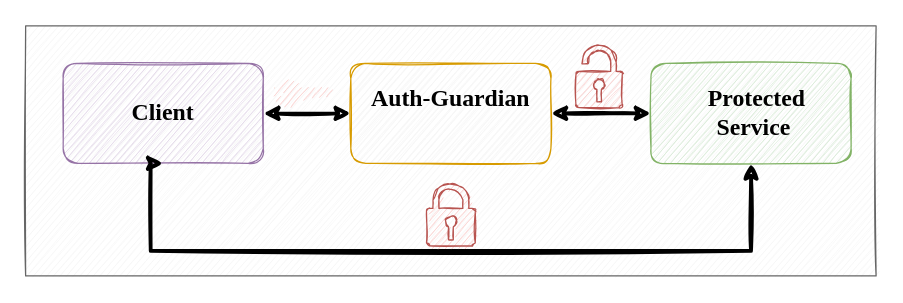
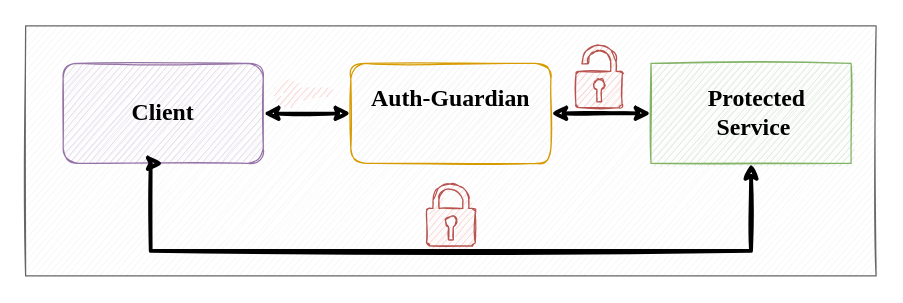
(751, 113) -> (751, 113)
